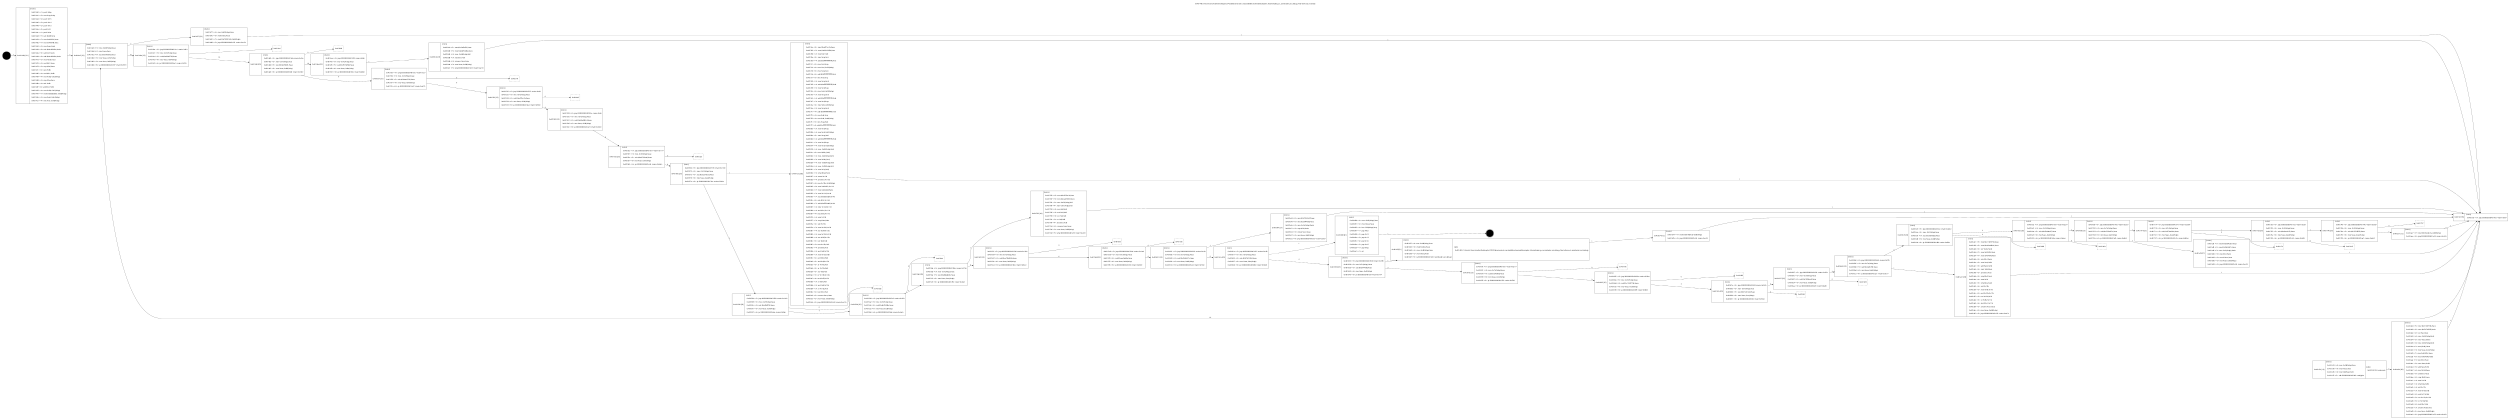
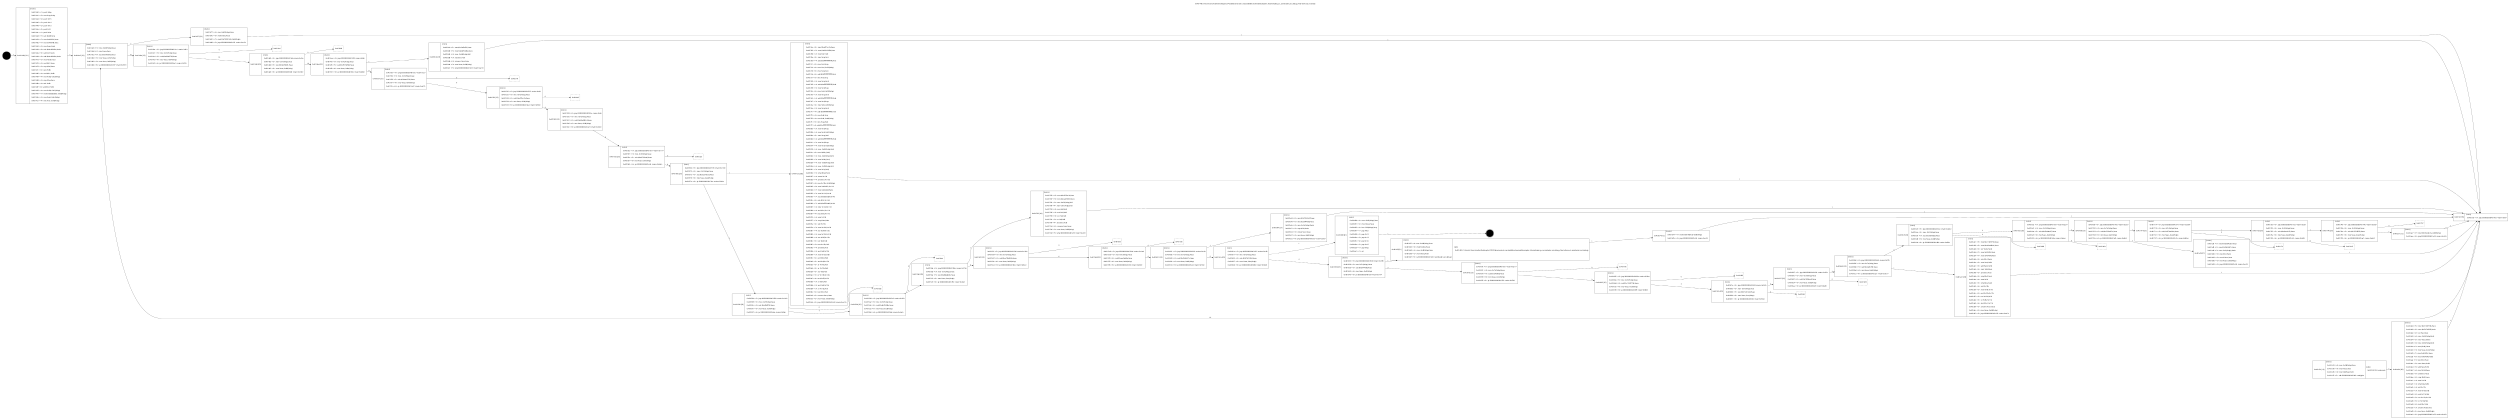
(335, 81) -> (368, 71)
